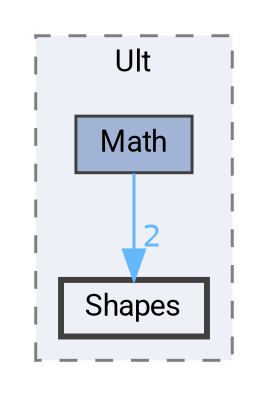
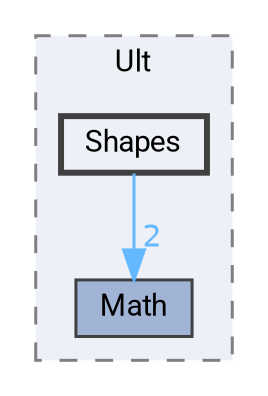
(134, 212) -> (134, 212)
